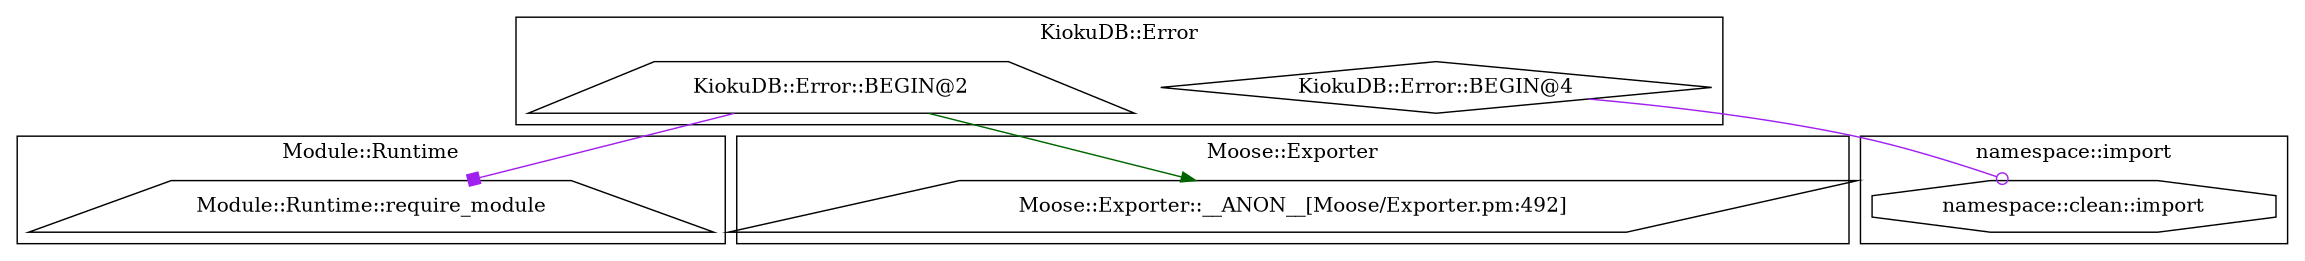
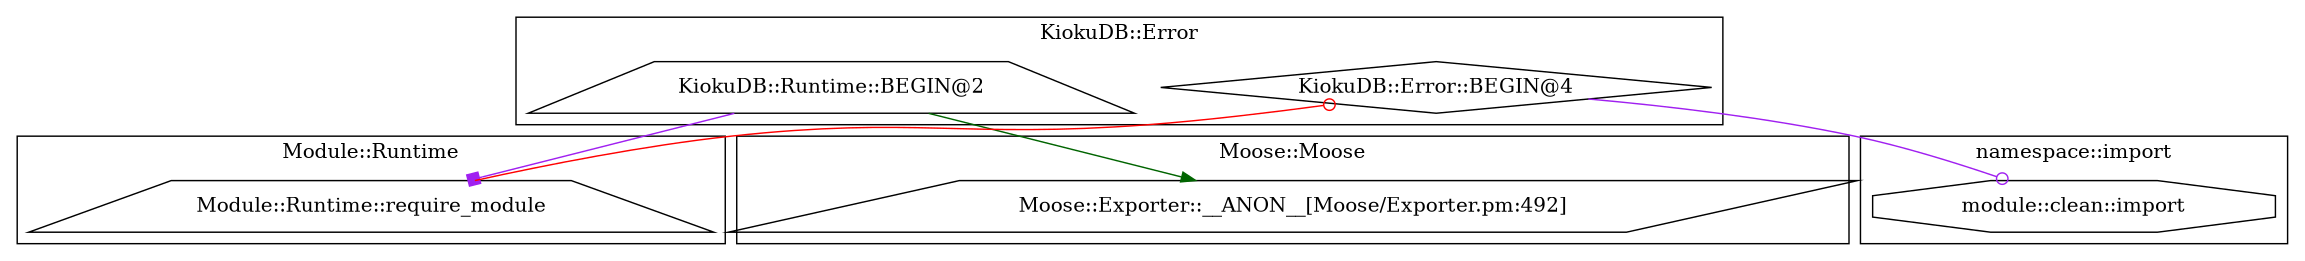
(831, 87) -> (831, 87)
none -> (898, 127)
(1293, 153) -> (1293, 153)
(2074, 206) -> (2074, 206)
